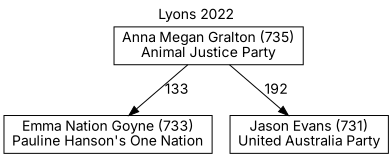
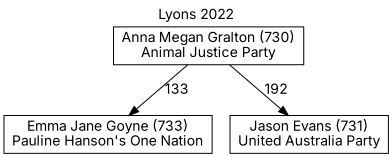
(209, 46) -> (209, 46)
(108, 134) -> (108, 134)
